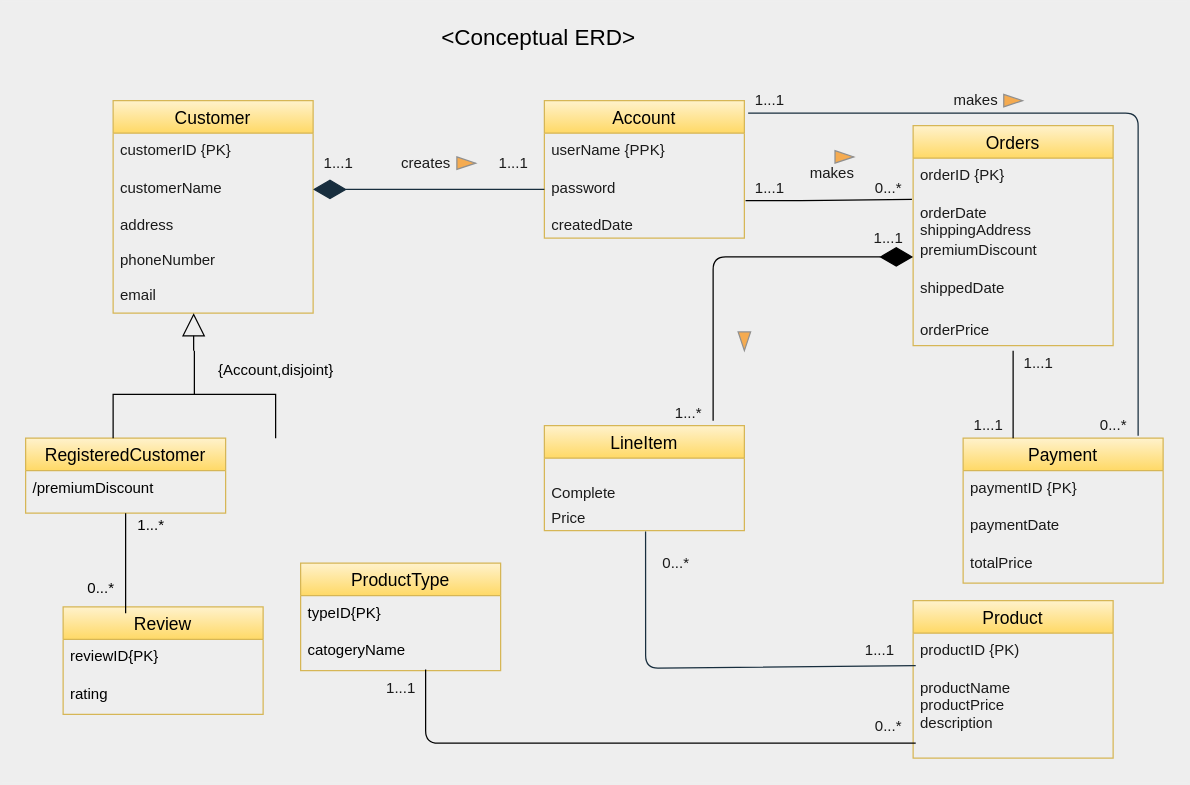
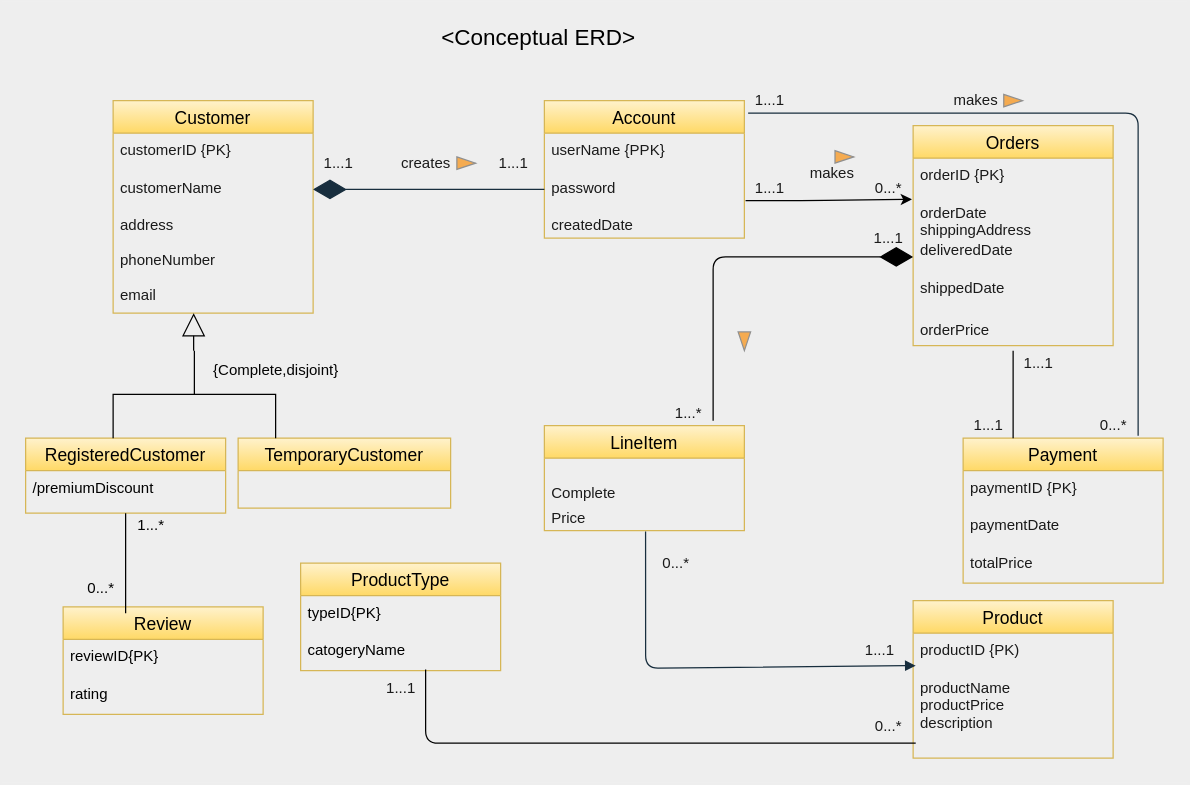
(905, 199) -> (902, 200)
(979, 250) -> (971, 250)
(276, 371) -> (276, 371)
none -> (344, 473)
(907, 666) -> (904, 666)
